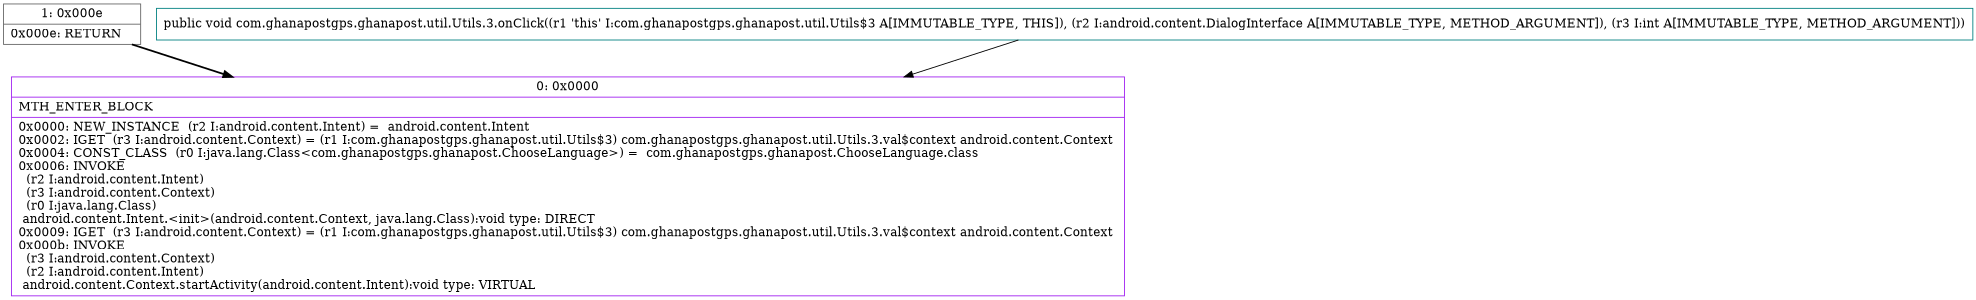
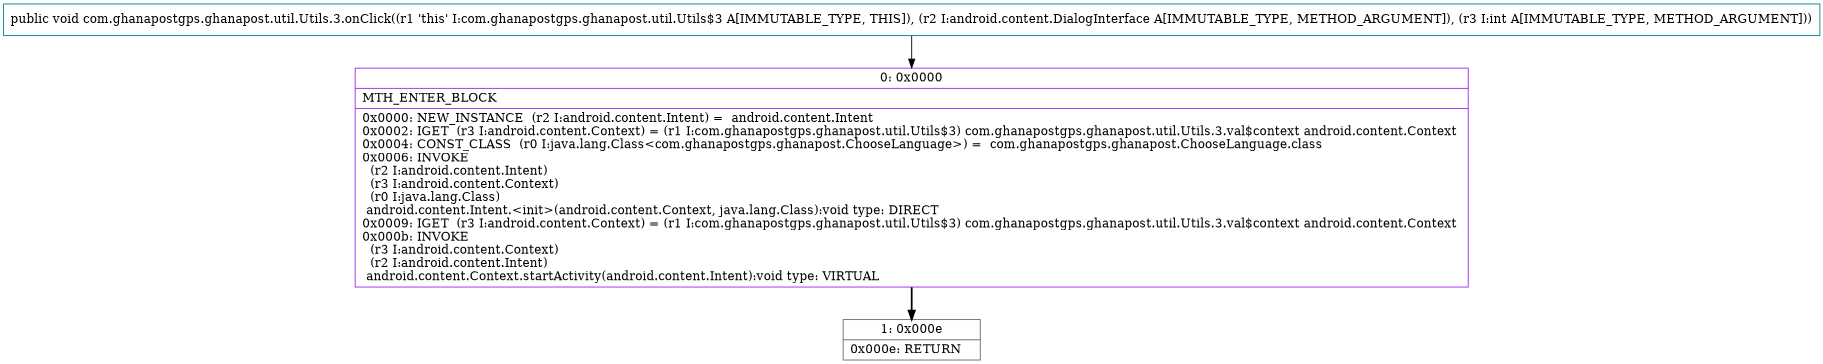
(178, 59) -> (912, 299)
